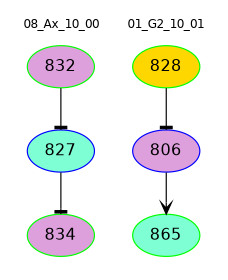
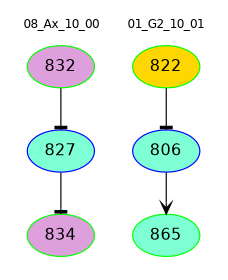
(166, 67) -> (166, 67)
(166, 151) -> (166, 151)
